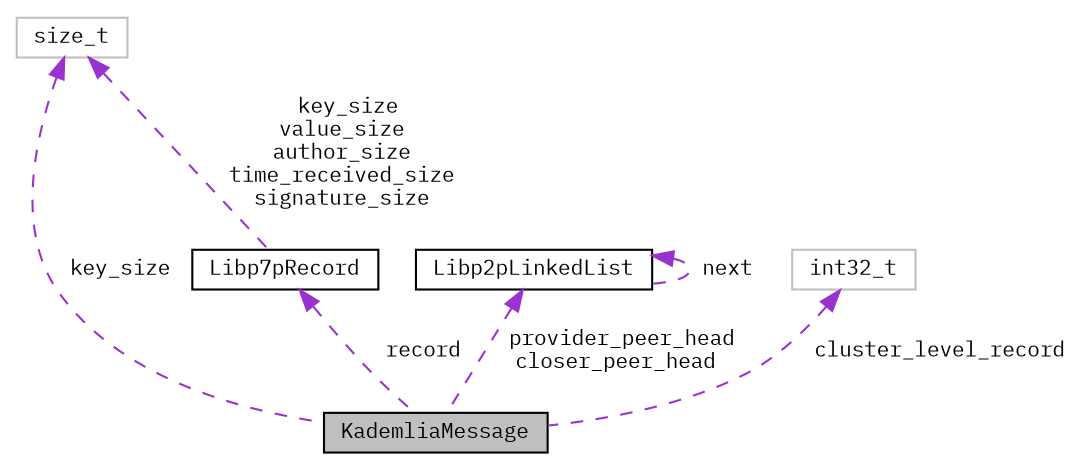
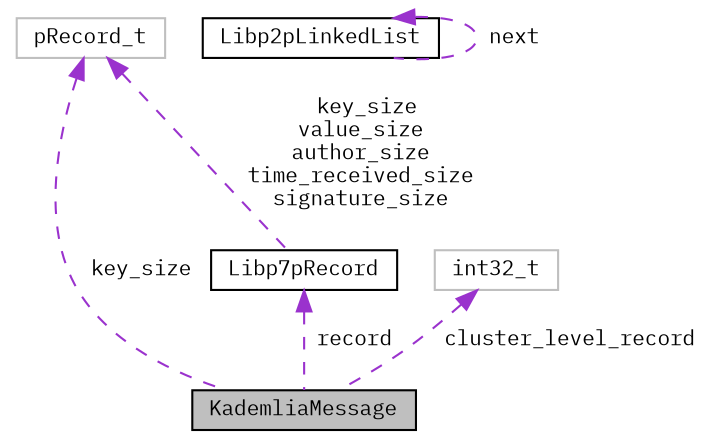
(72, 38) -> (91, 38)
(479, 360) -> none
